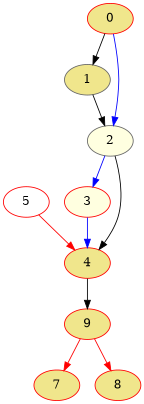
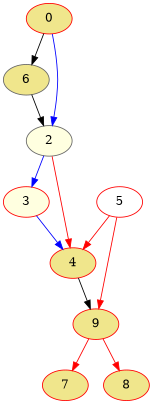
(87, 80) -> (26, 80)
(121, 201) -> (60, 198)
none -> (109, 259)
